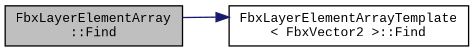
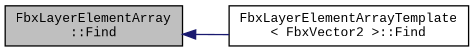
(199, 17) -> (212, 35)
